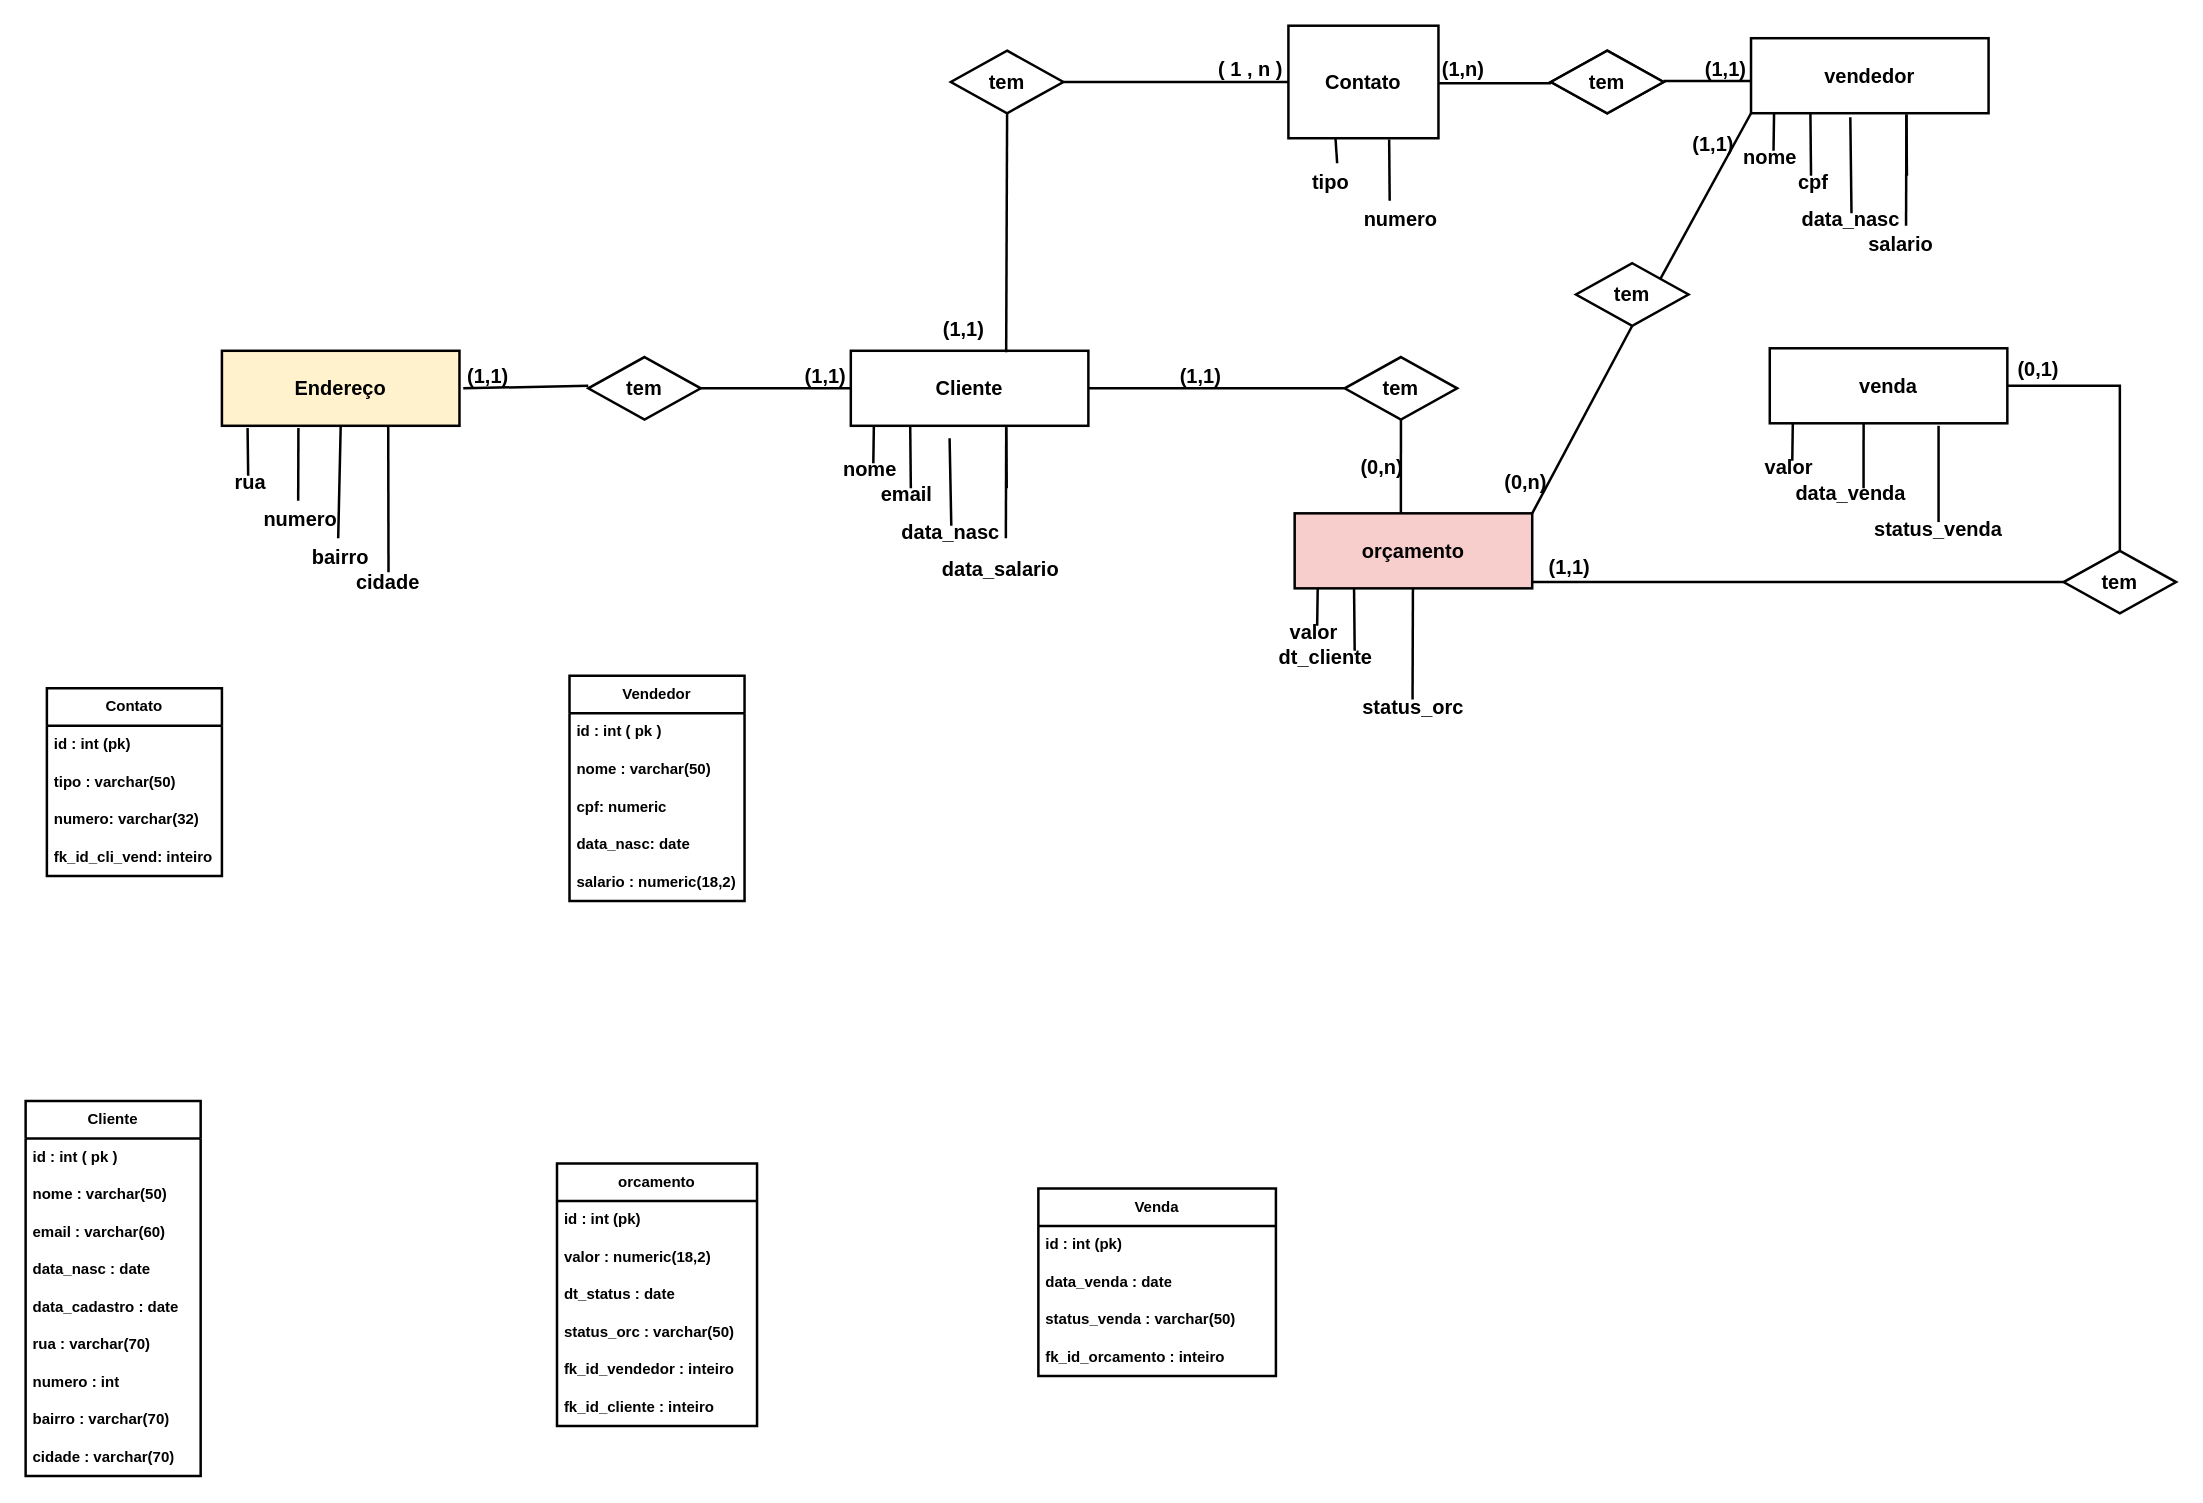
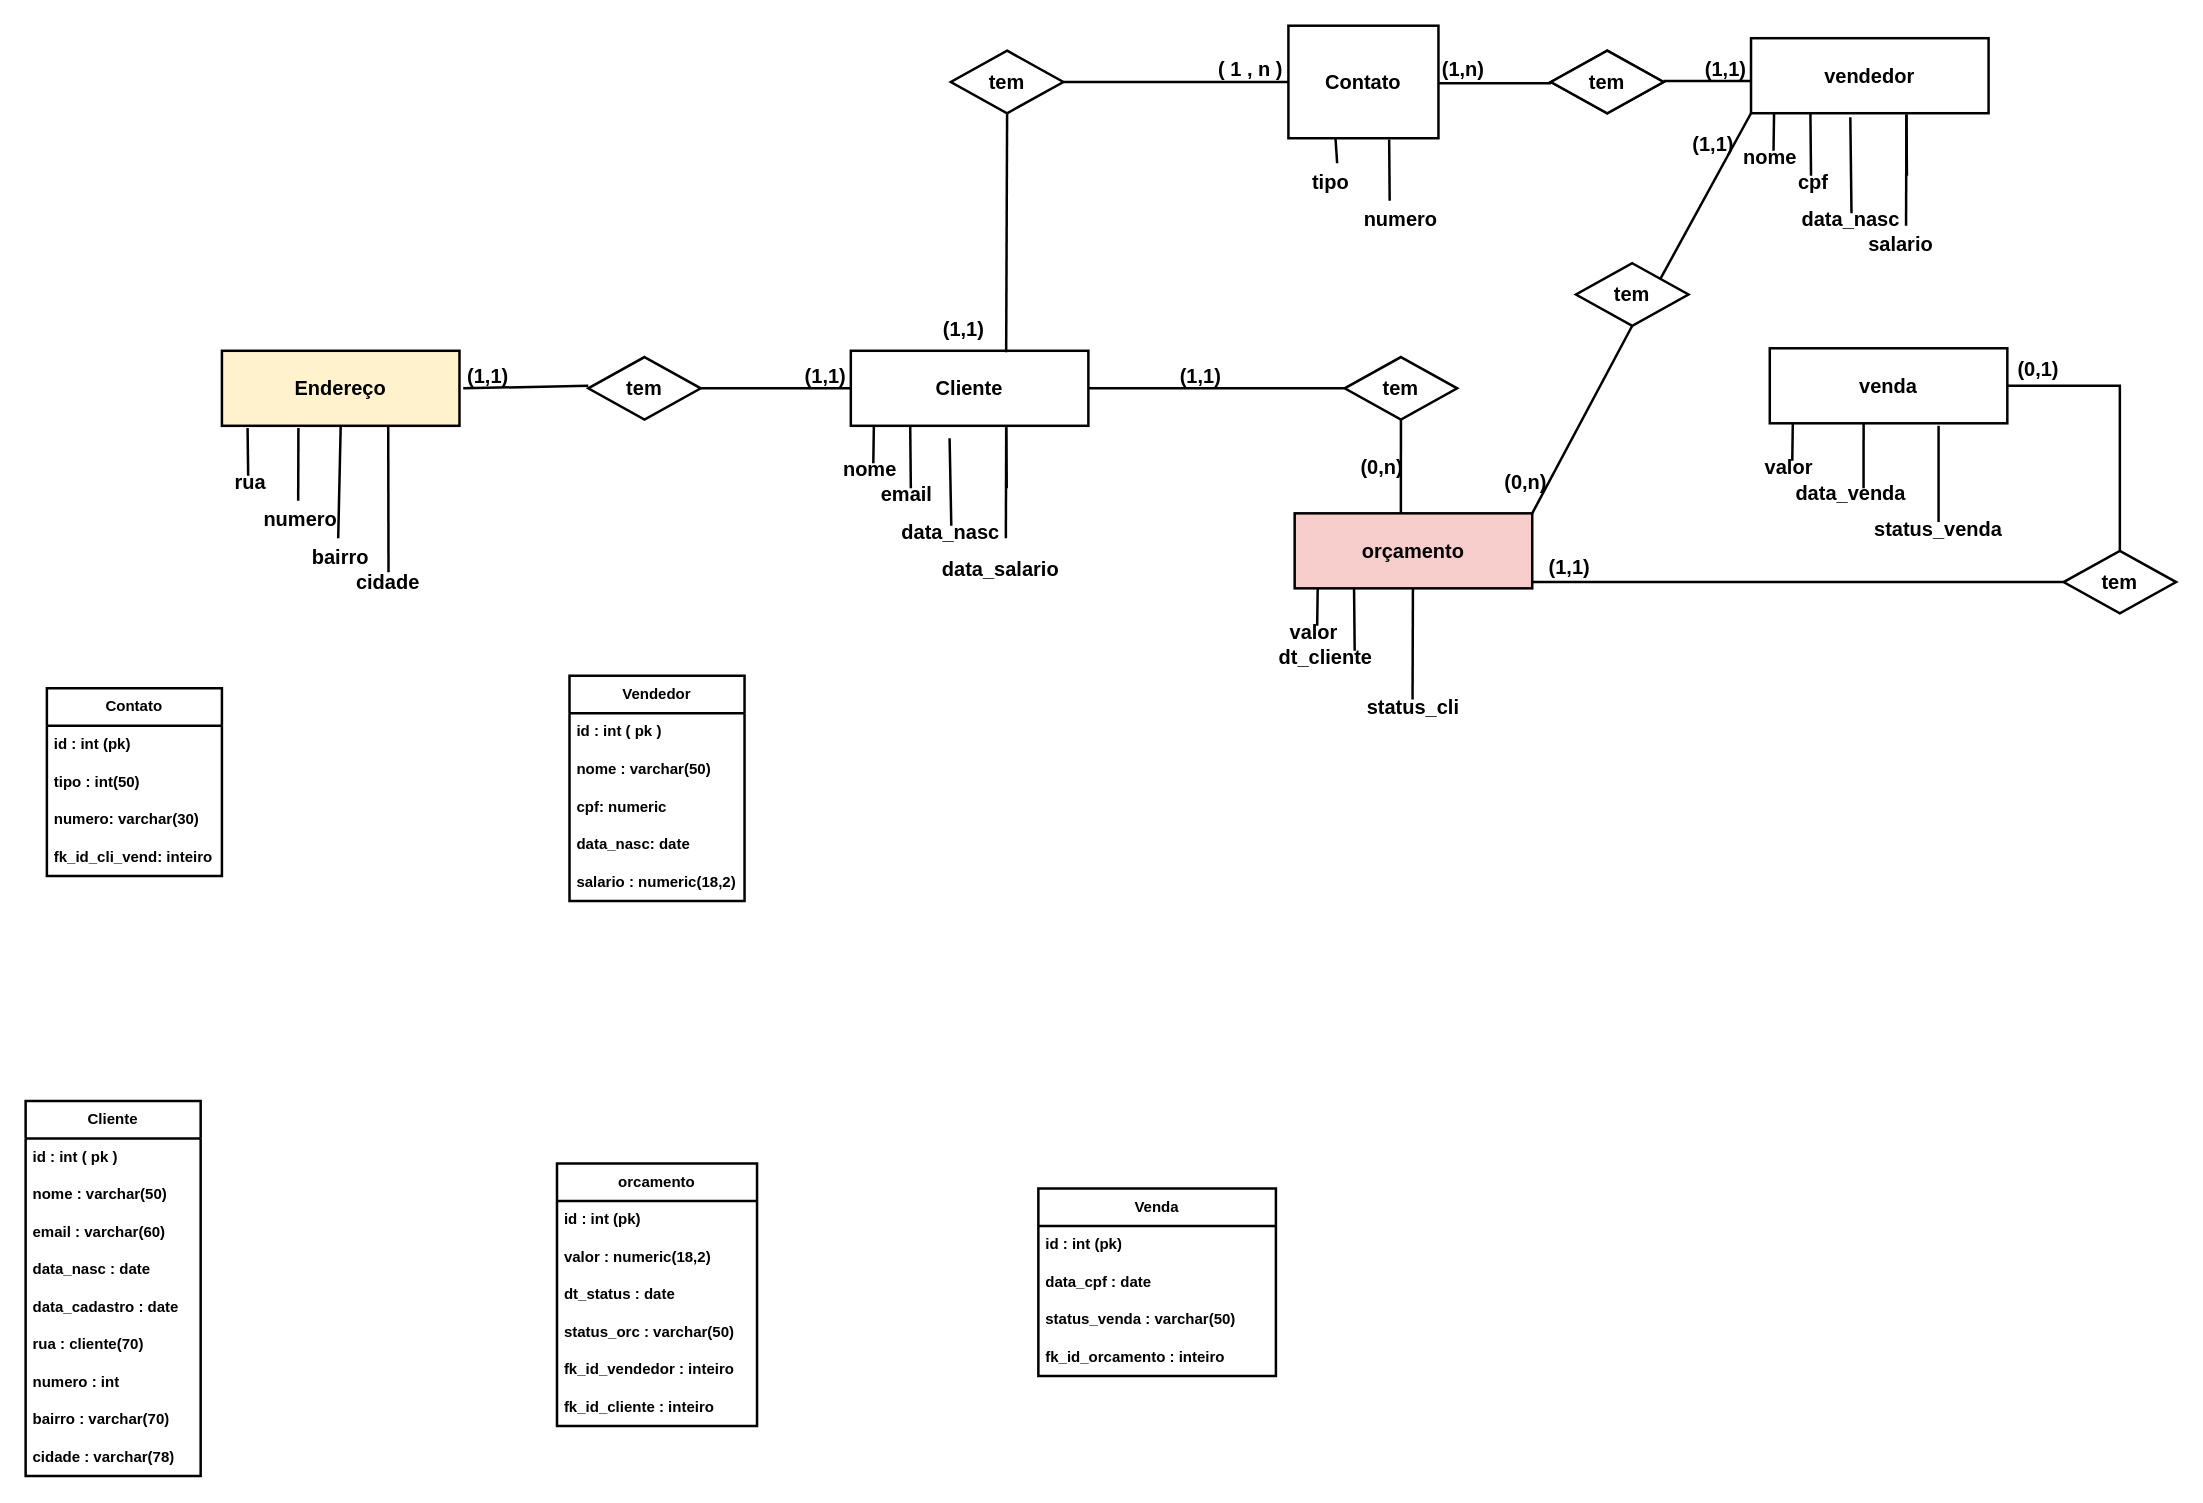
(1413, 707) -> (1413, 707)
(122, 782) -> (103, 782)
(130, 819) -> (130, 819)
(1111, 1282) -> (1103, 1282)
(99, 1344) -> (95, 1344)
(109, 1457) -> (109, 1457)
